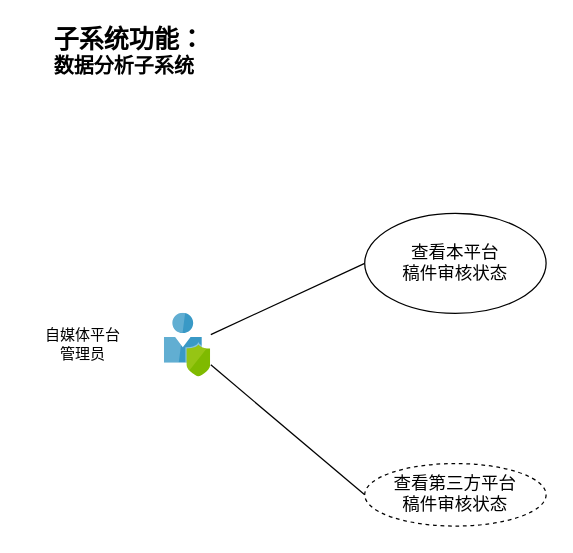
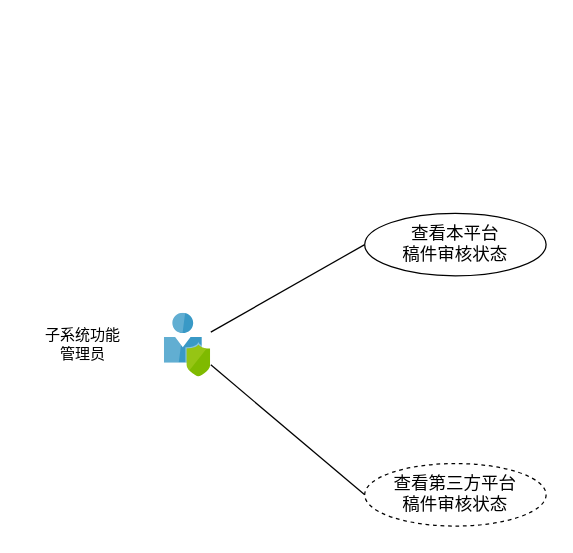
(177, 51) -> none
(455, 263) -> (455, 244)
(83, 344) -> (83, 344)
